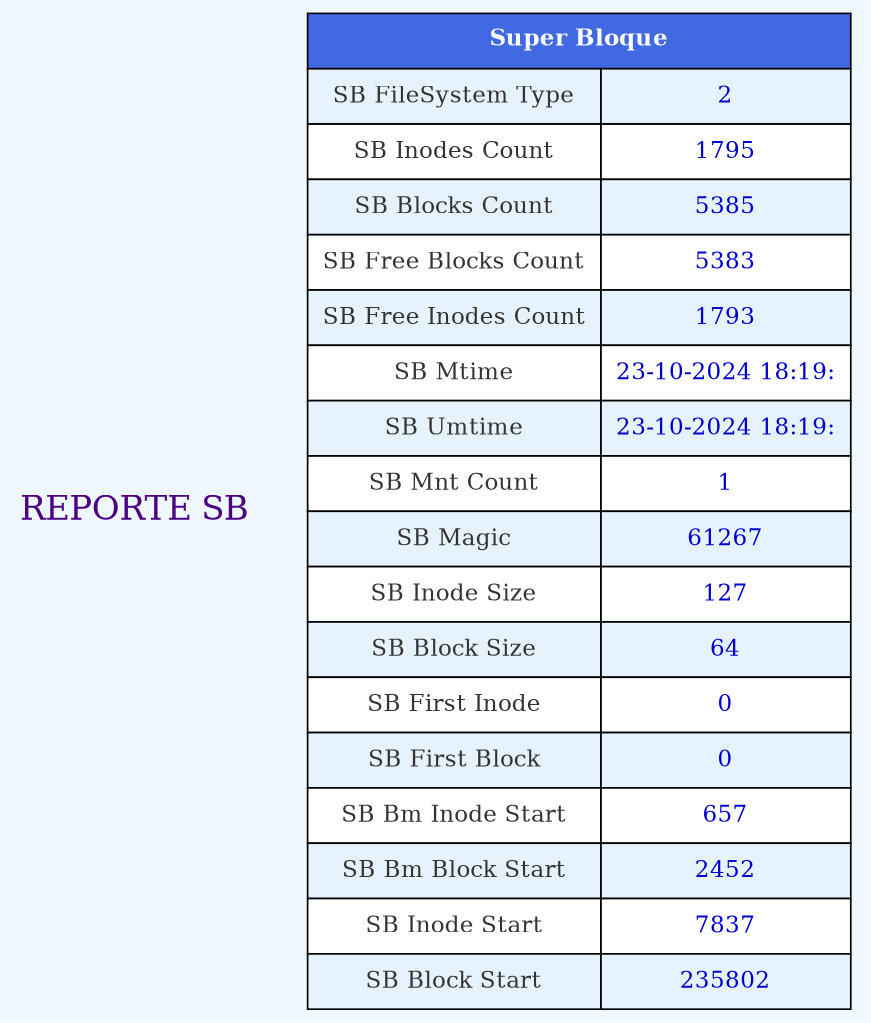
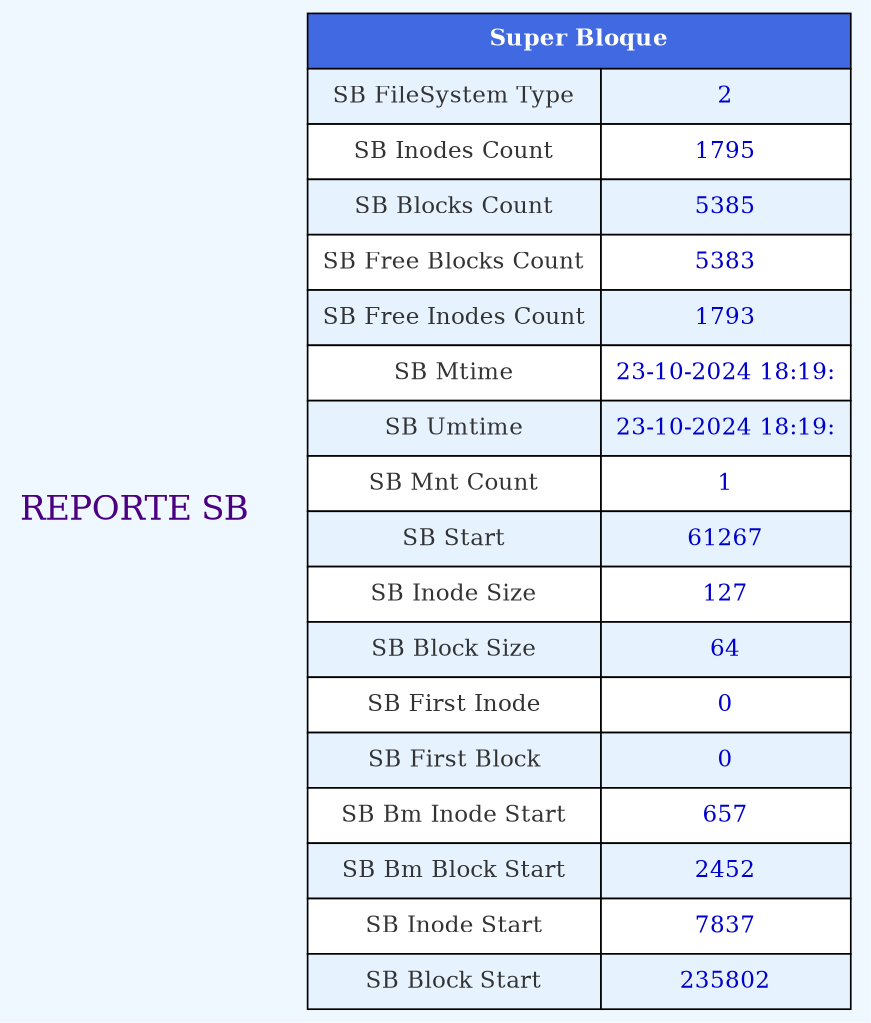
(454, 538) -> (454, 538)
